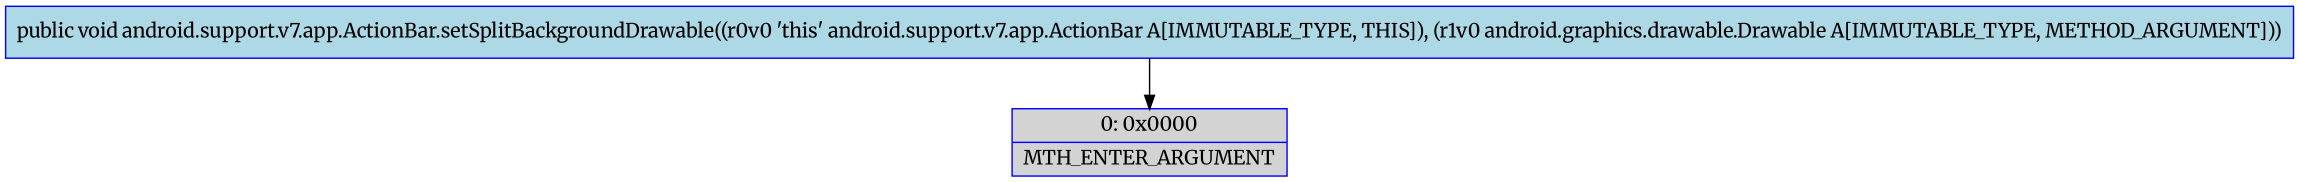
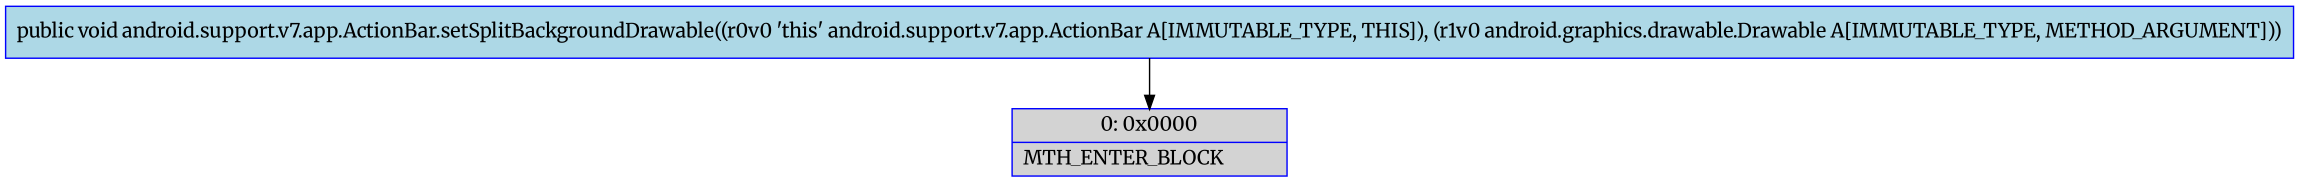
(1150, 159) -> (1124, 159)
